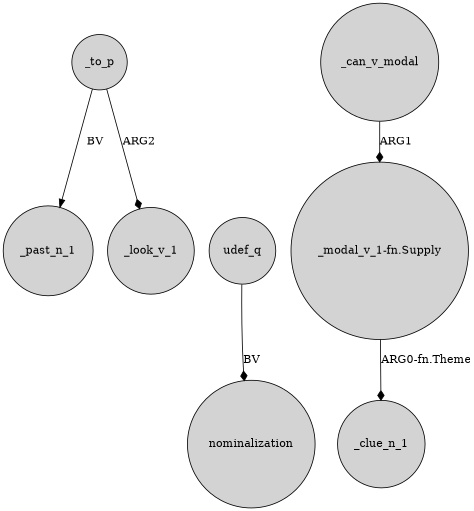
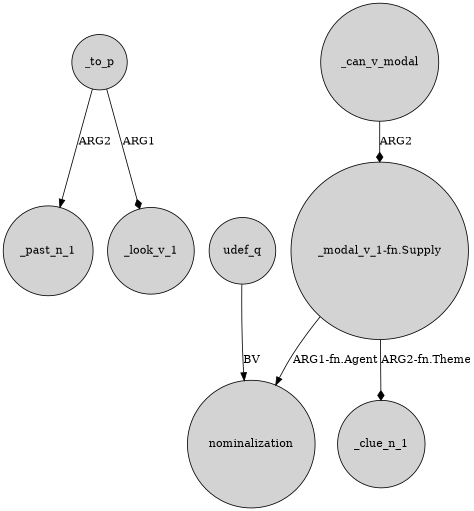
(95, 142) -> (95, 142)
(139, 142) -> (139, 142)
(396, 142) -> (396, 142)
(242, 329) -> (242, 329)
none -> (298, 346)
(426, 360) -> (426, 360)
